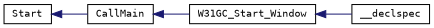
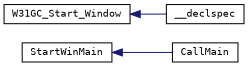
(28, 14) -> (67, 52)
(176, 14) -> none
